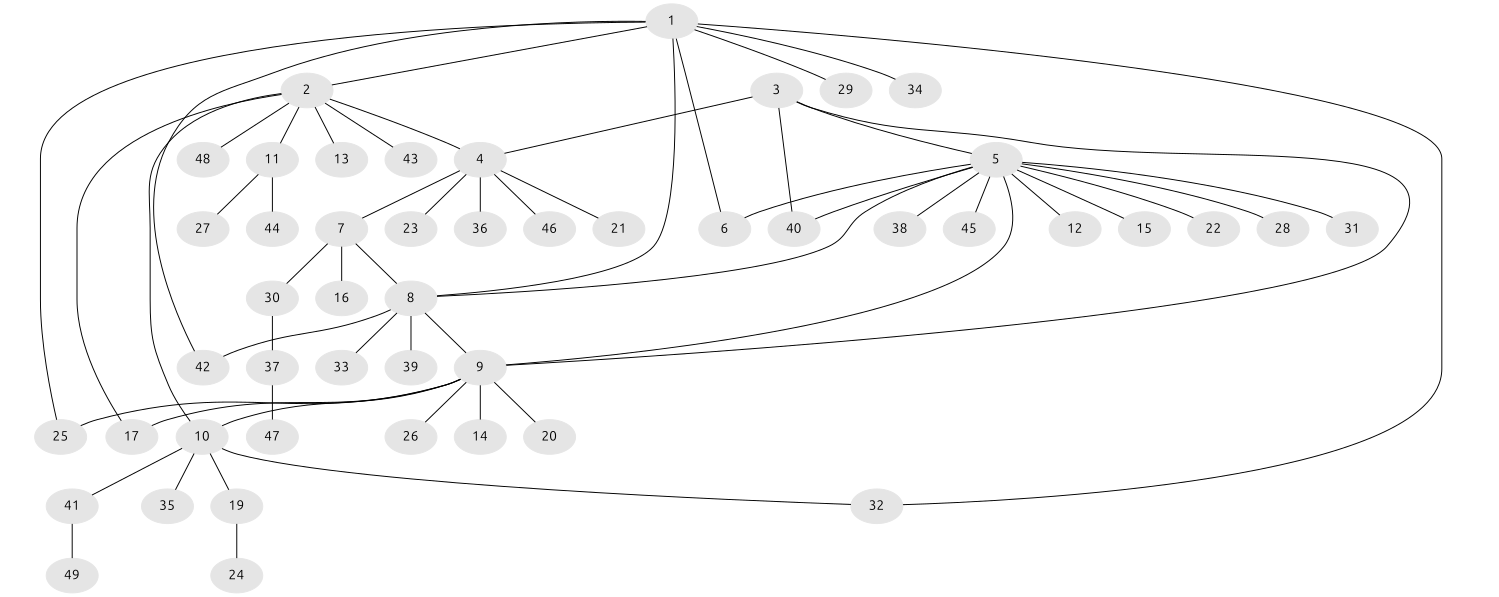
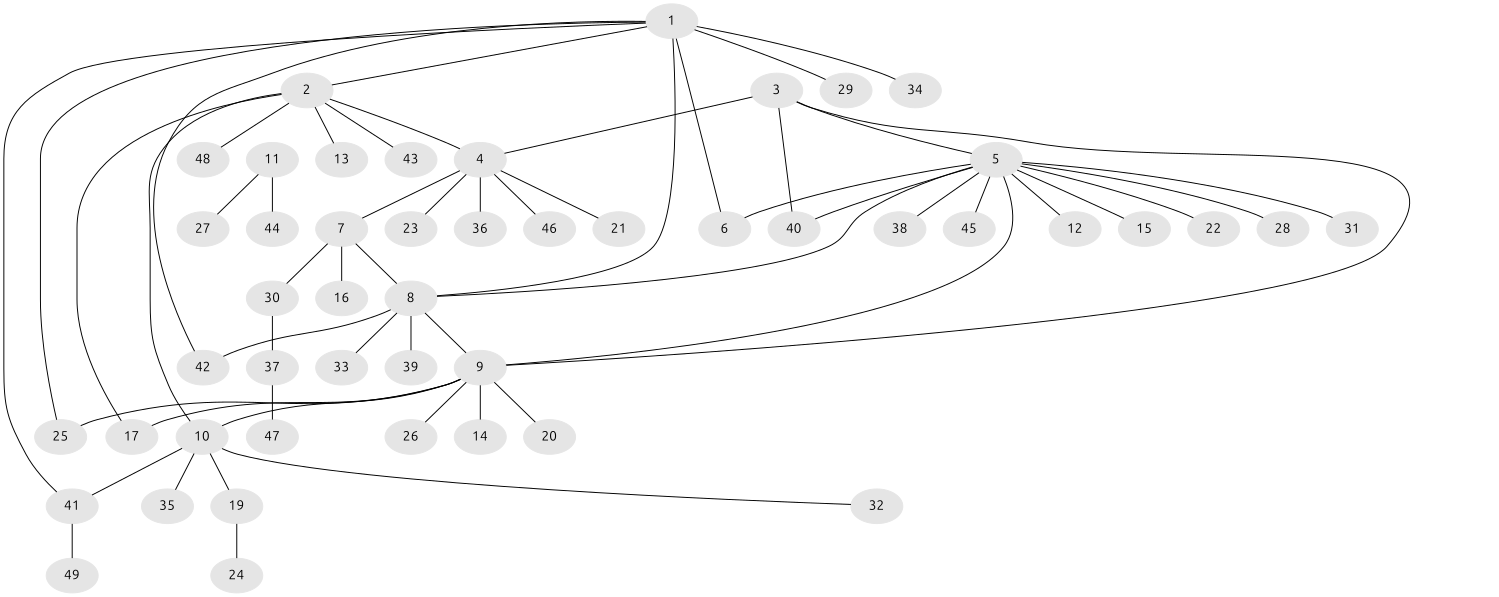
(290, 125) -> none
(1442, 170) -> (126, 60)
